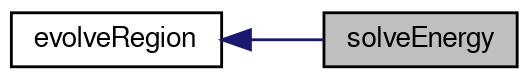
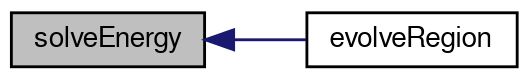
(287, 40) -> (270, 40)
